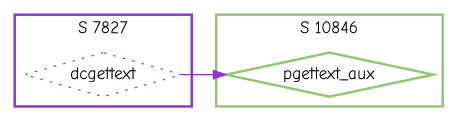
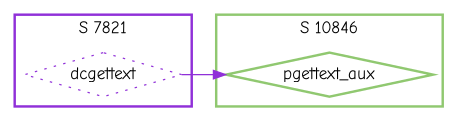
(103, 29) -> (103, 29)
